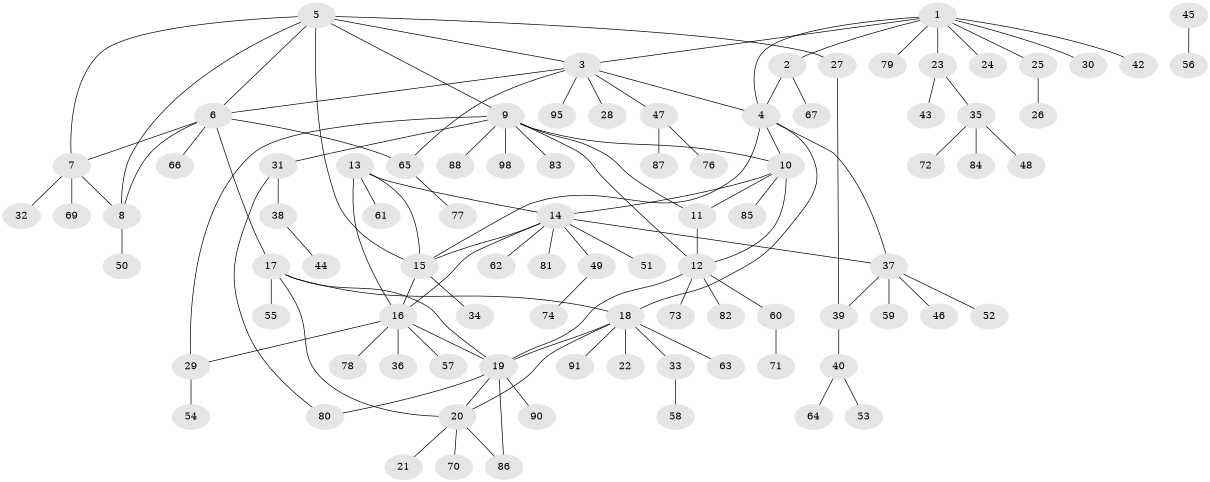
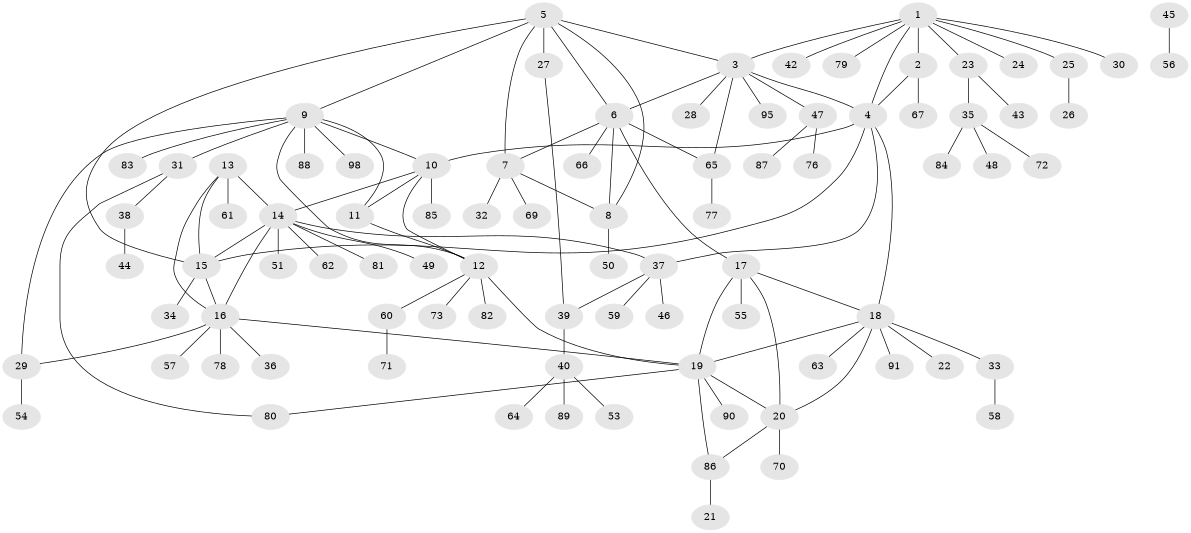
(549, 317) -> none
(989, 317) -> none
none -> (564, 417)
(430, 442) -> (710, 492)
